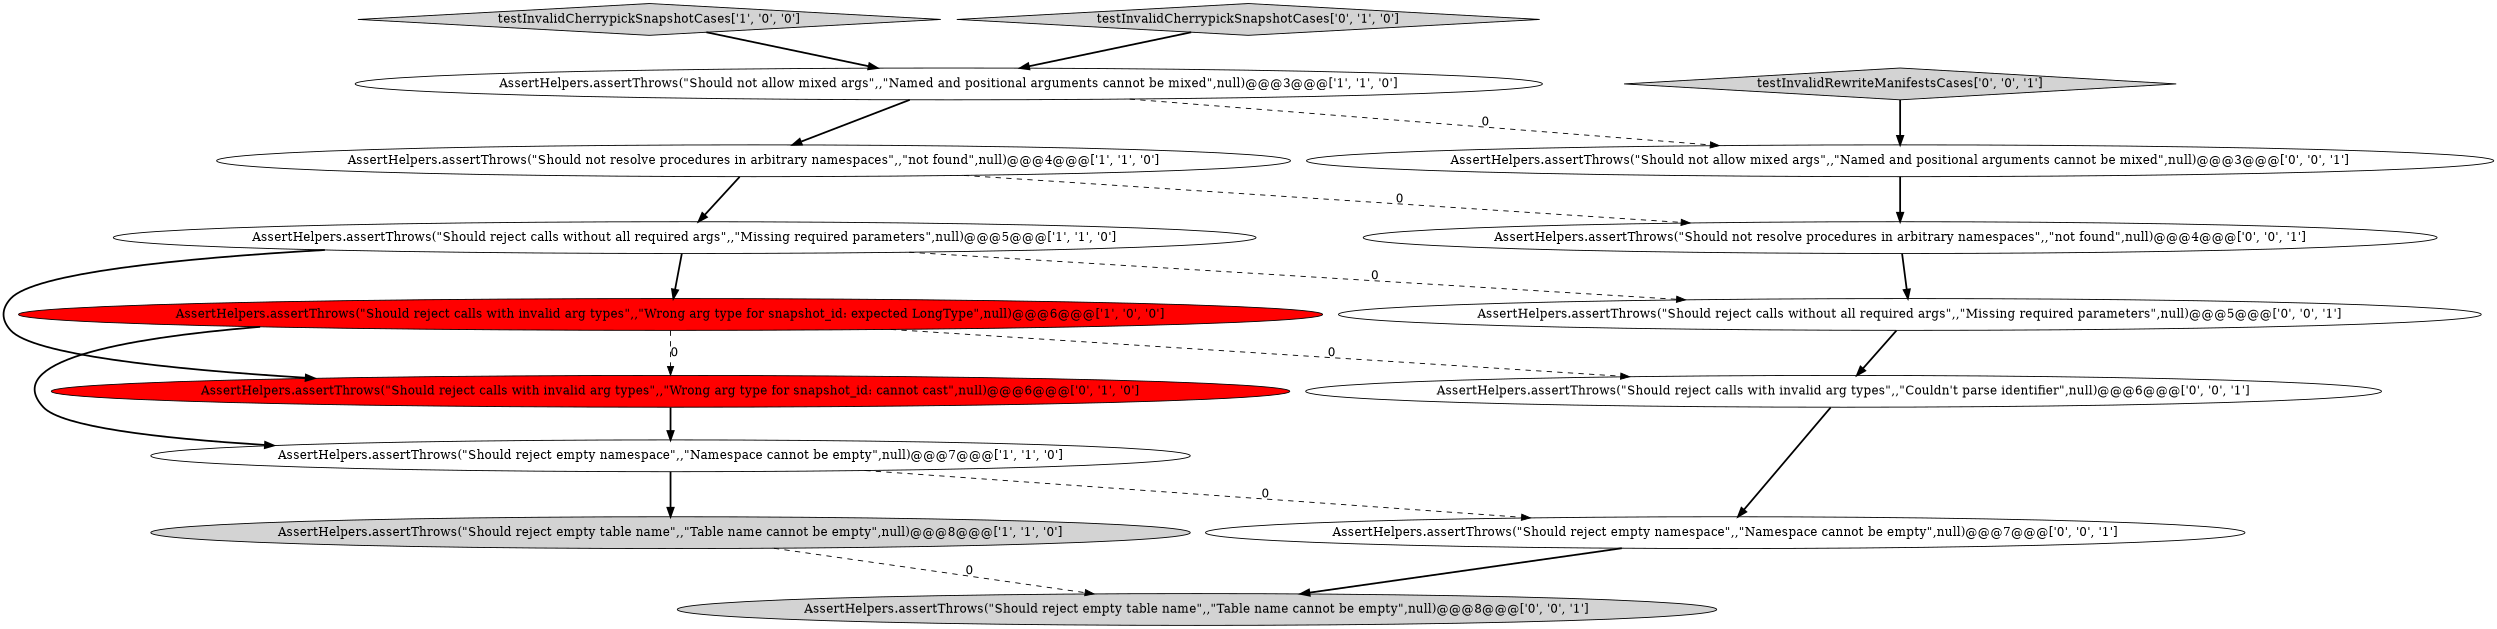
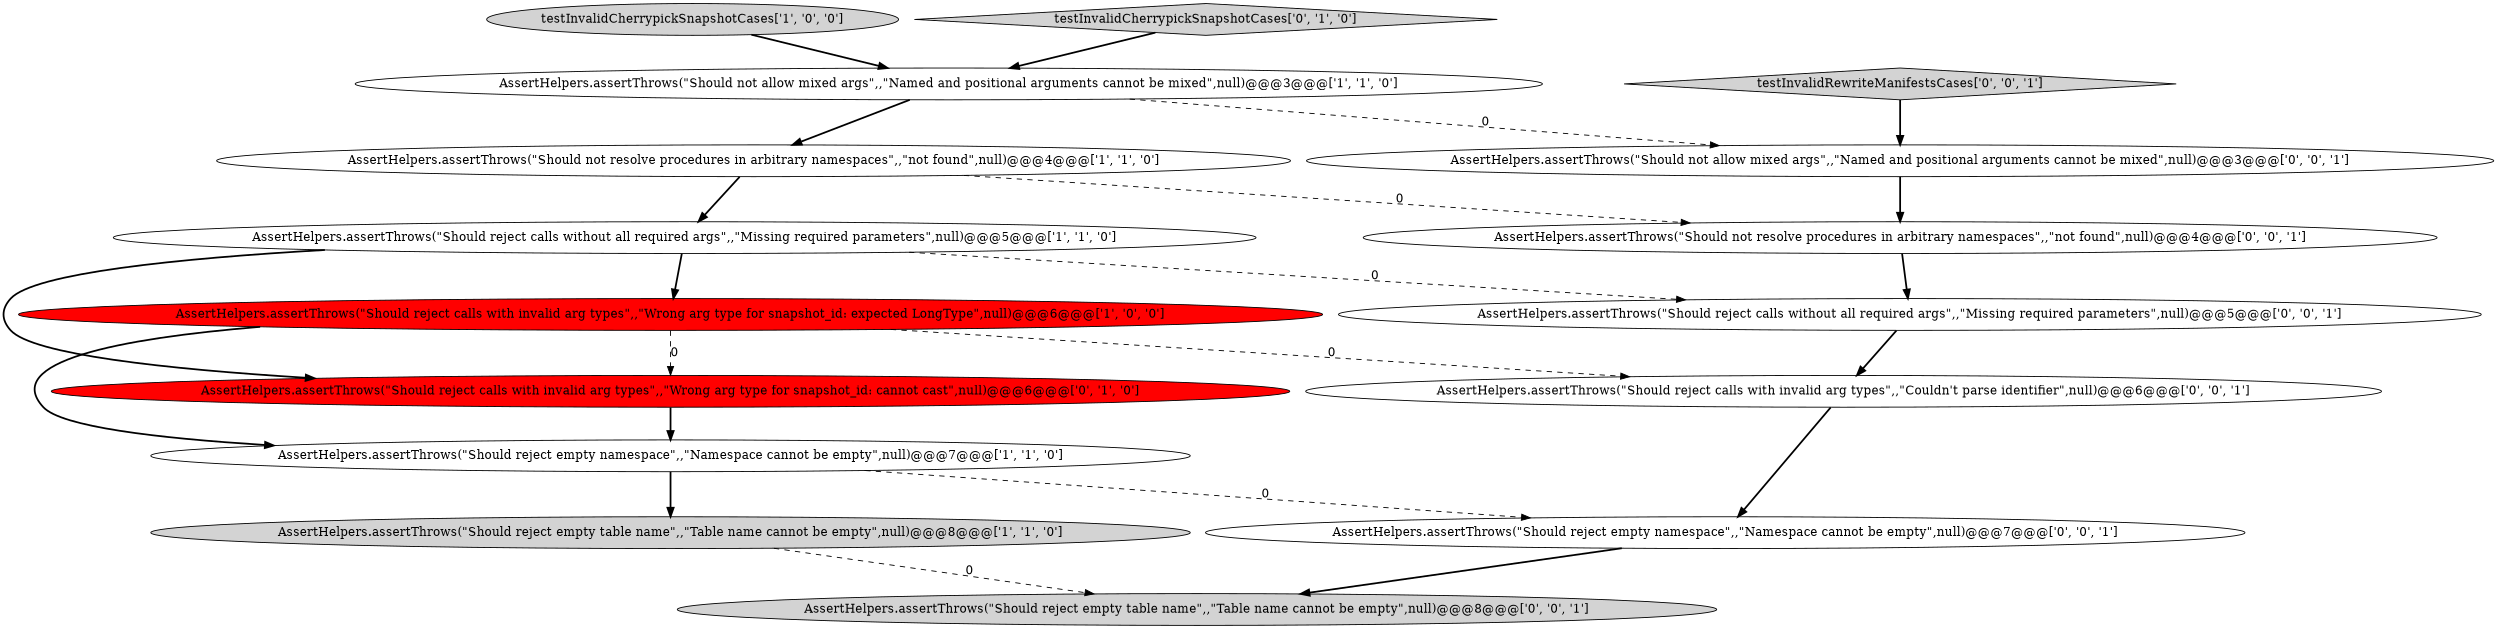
(649, 19) -> (693, 19)
